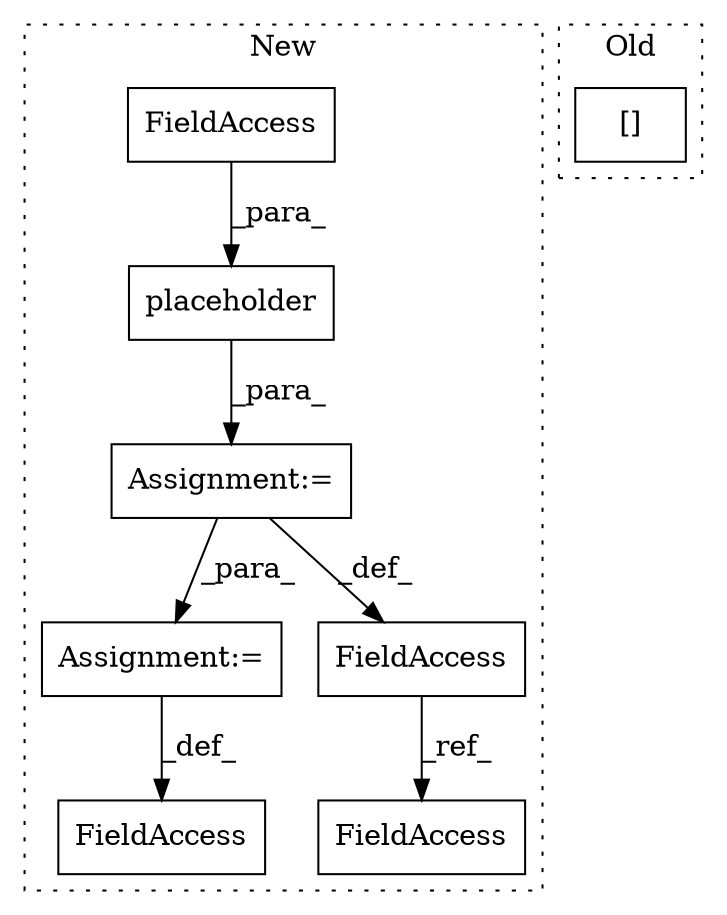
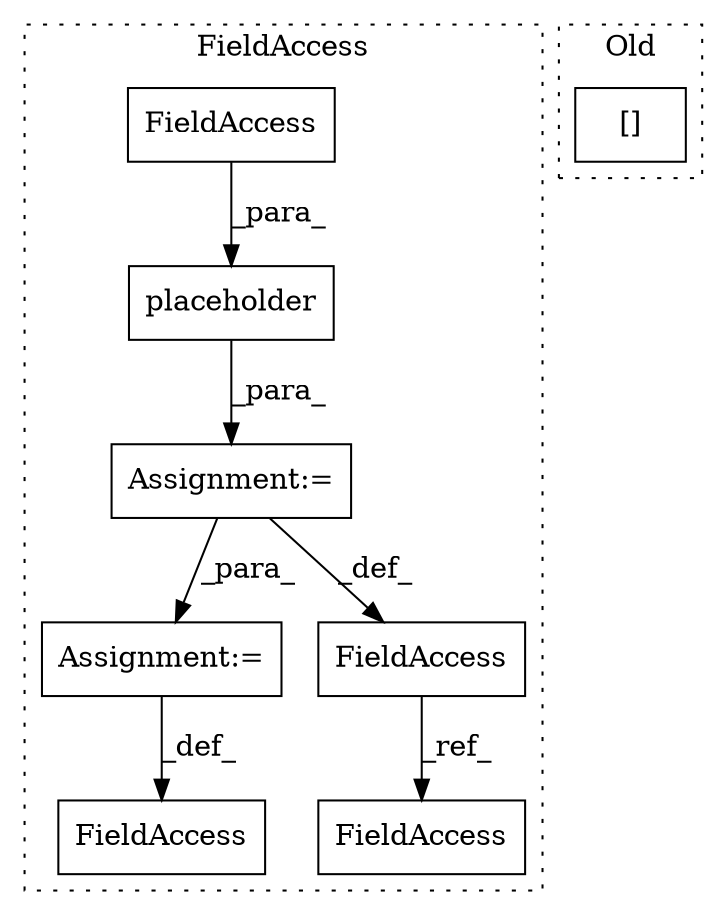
(284, 48) -> (284, 48)
